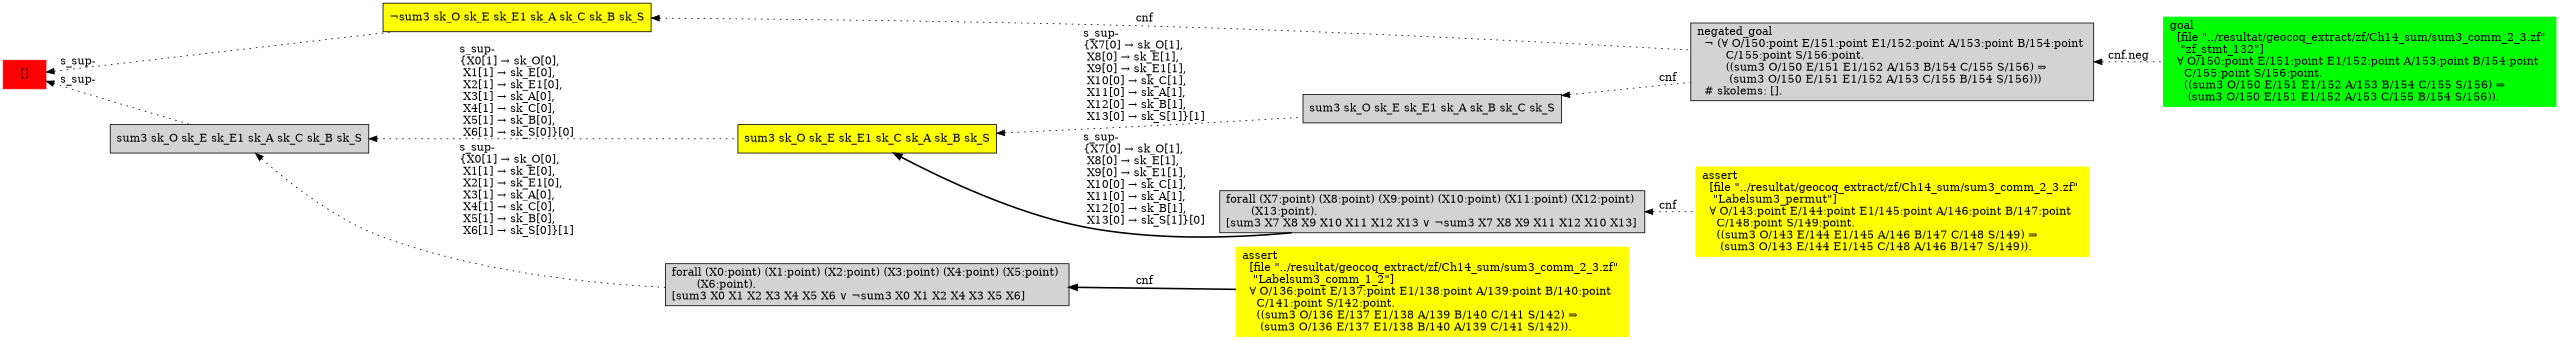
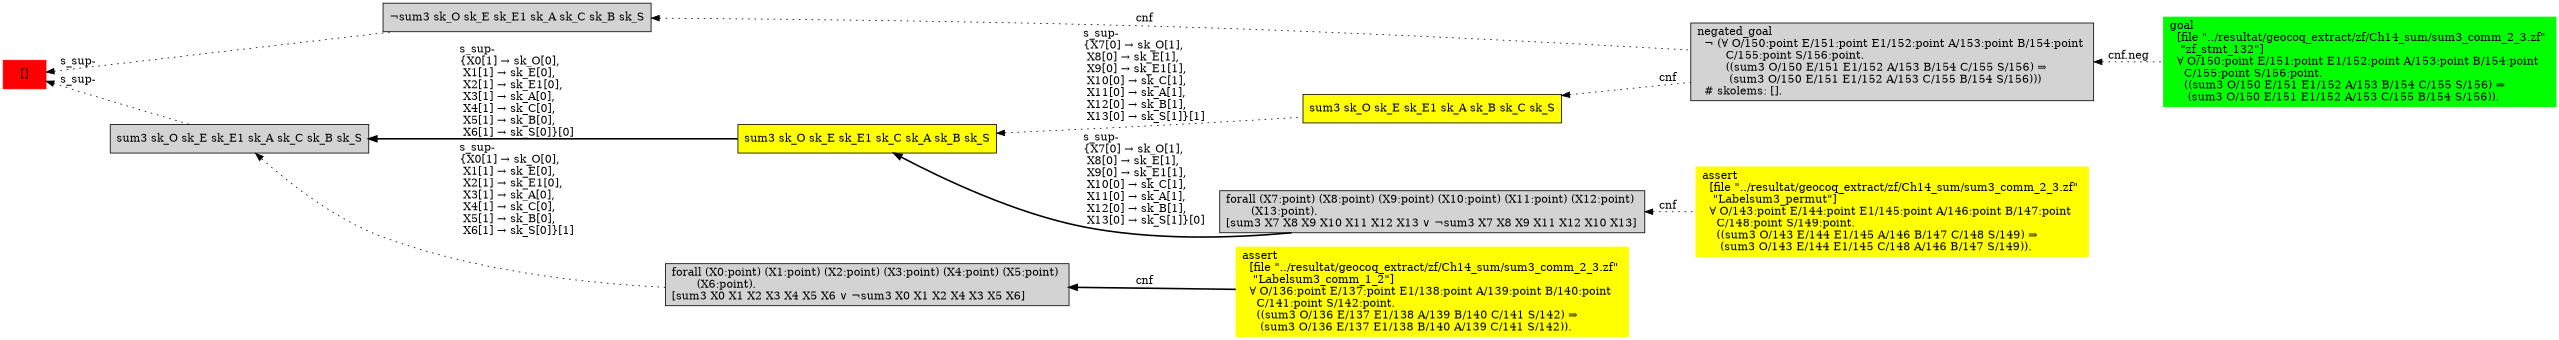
(517, 17) -> (517, 17)
(1432, 109) -> (1432, 109)
(557, 139) -> (557, 139)
